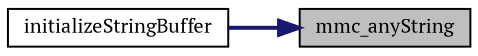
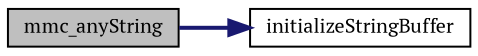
(254, 28) -> (204, 28)
